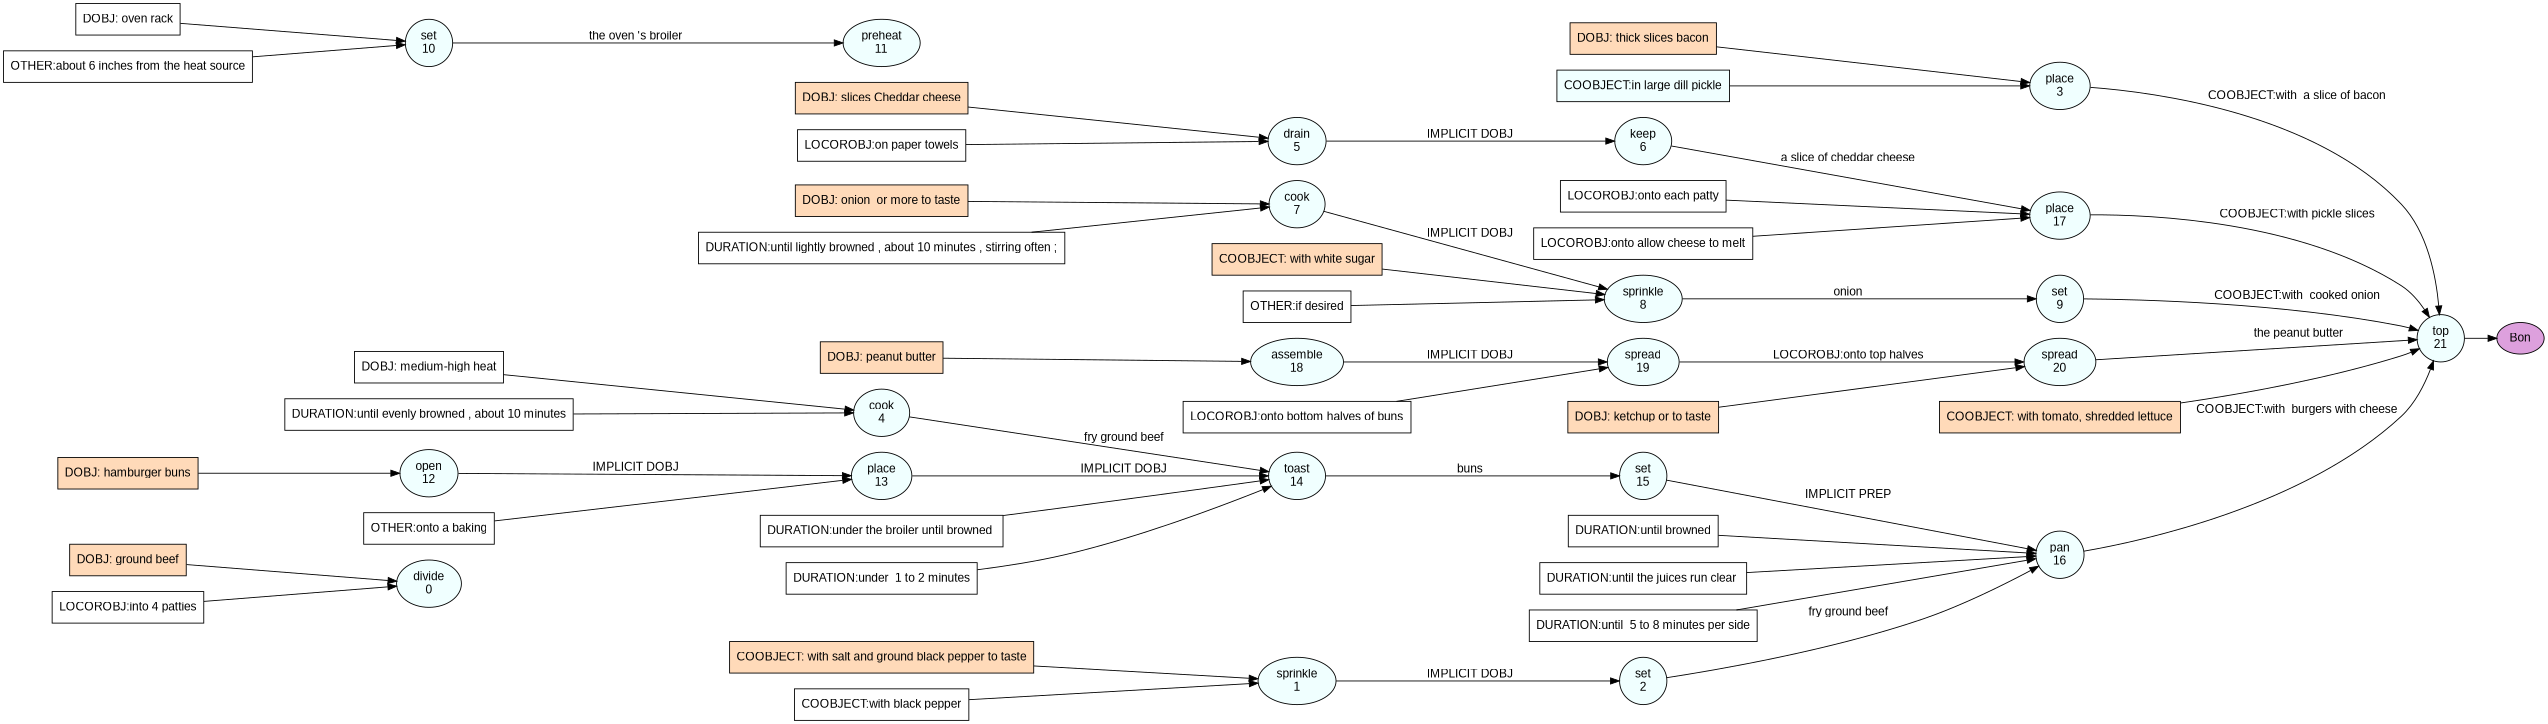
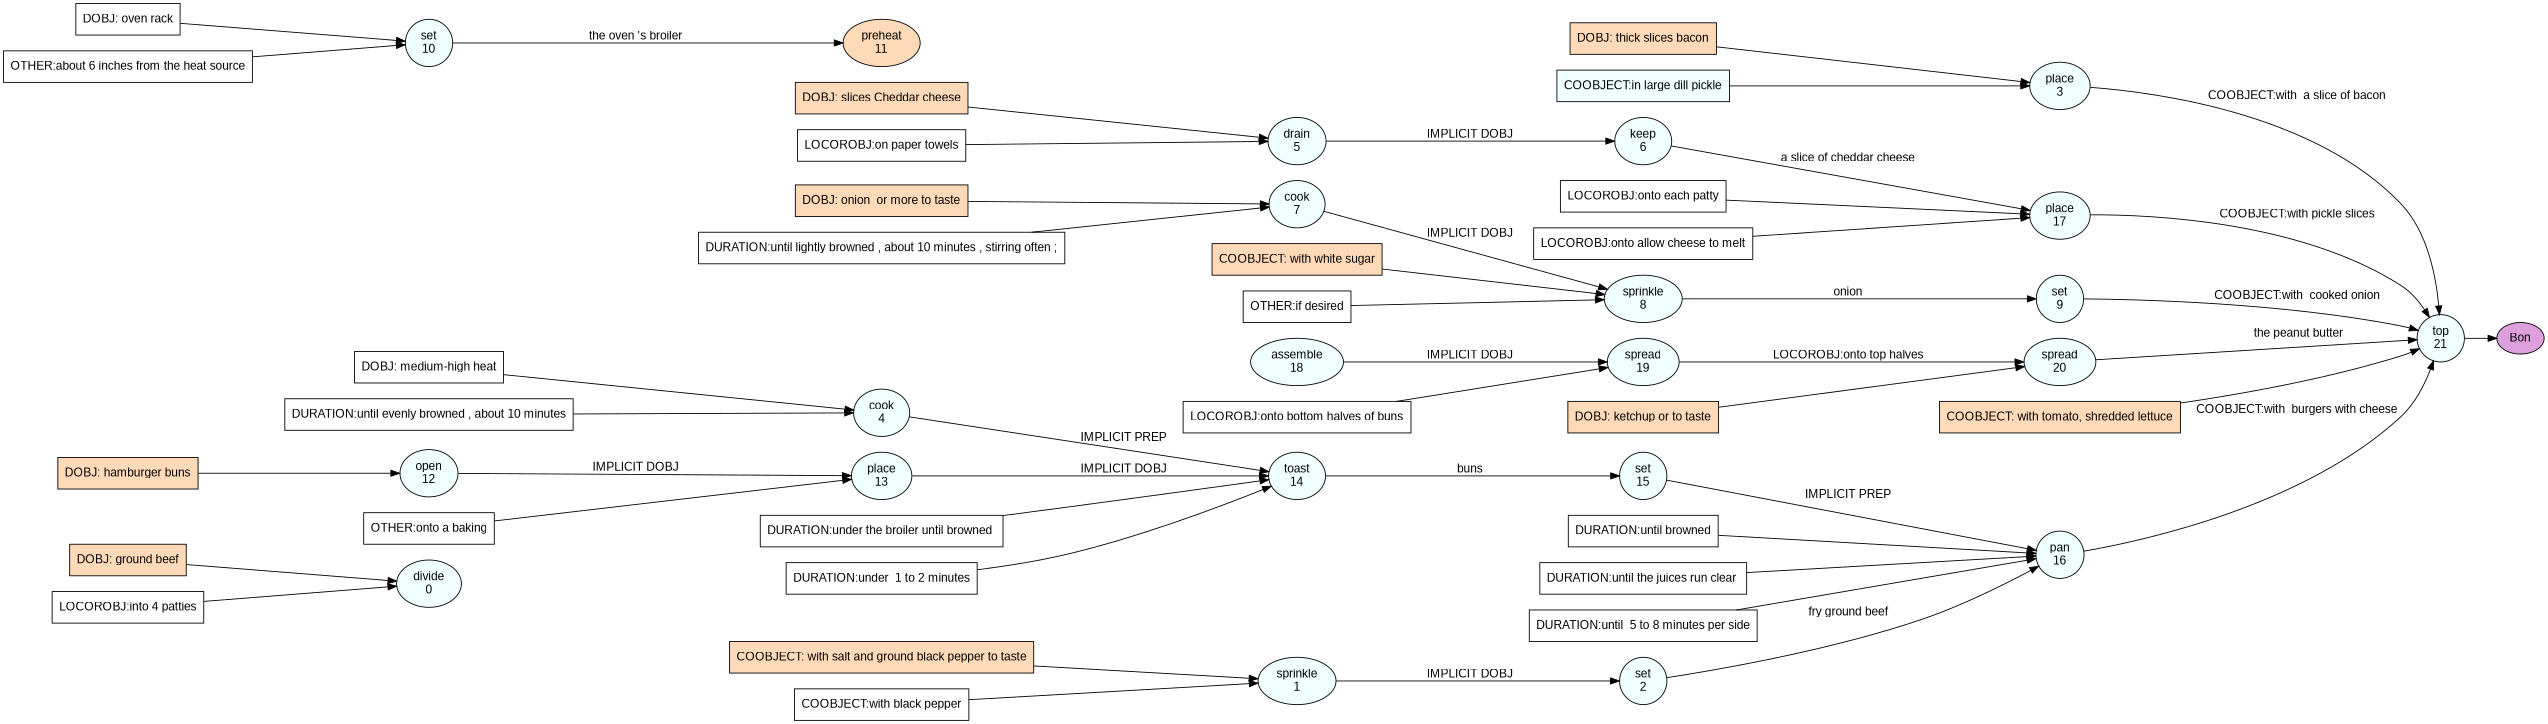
(882, 43) -> (882, 43)
(882, 358) -> none
(1124, 438) -> (1124, 438)
